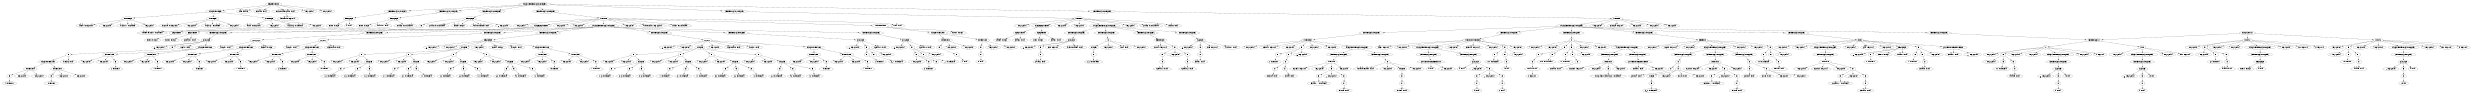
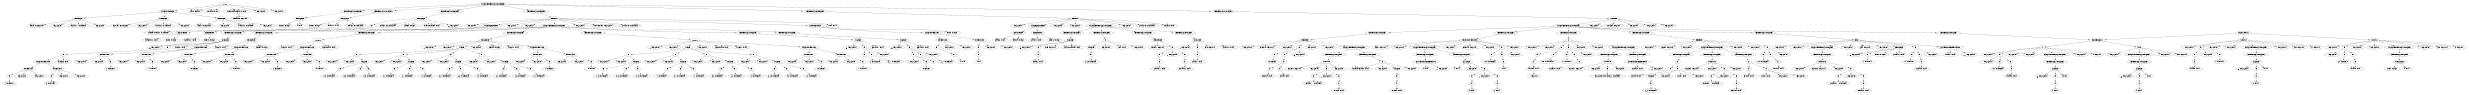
(274, 4) -> (225, 4)
none -> (151, 40)
(879, 62) -> (876, 62)
(1094, 62) -> (1091, 62)
(1532, 69) -> (1534, 69)
(51, 83) -> (51, 83)
